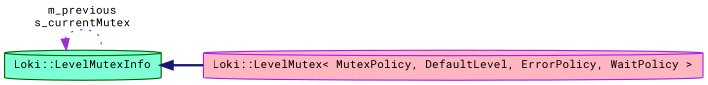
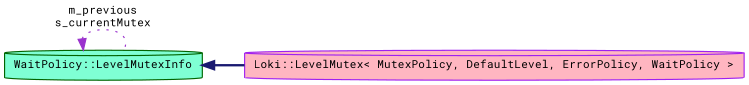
(83, 65) -> (103, 65)
